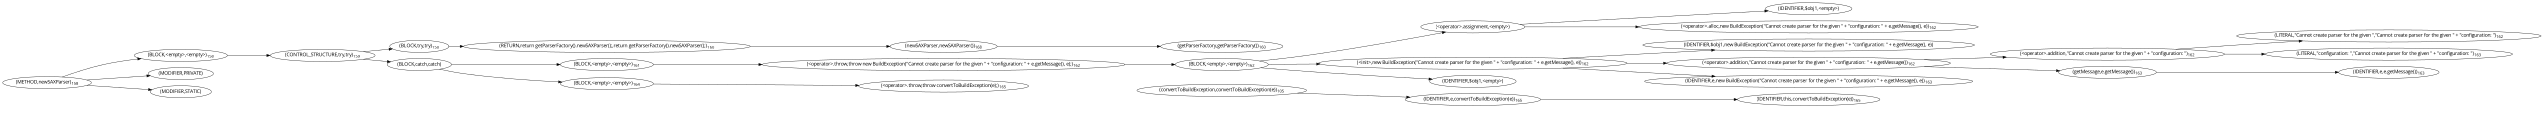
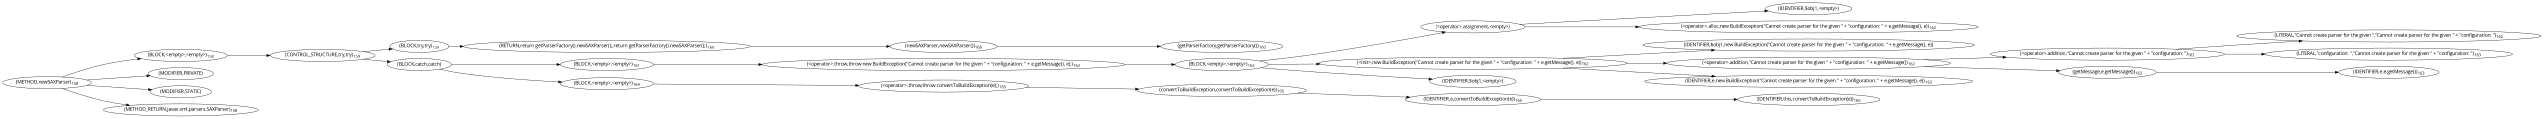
none -> (1081, 88)
none -> (181, 110)
